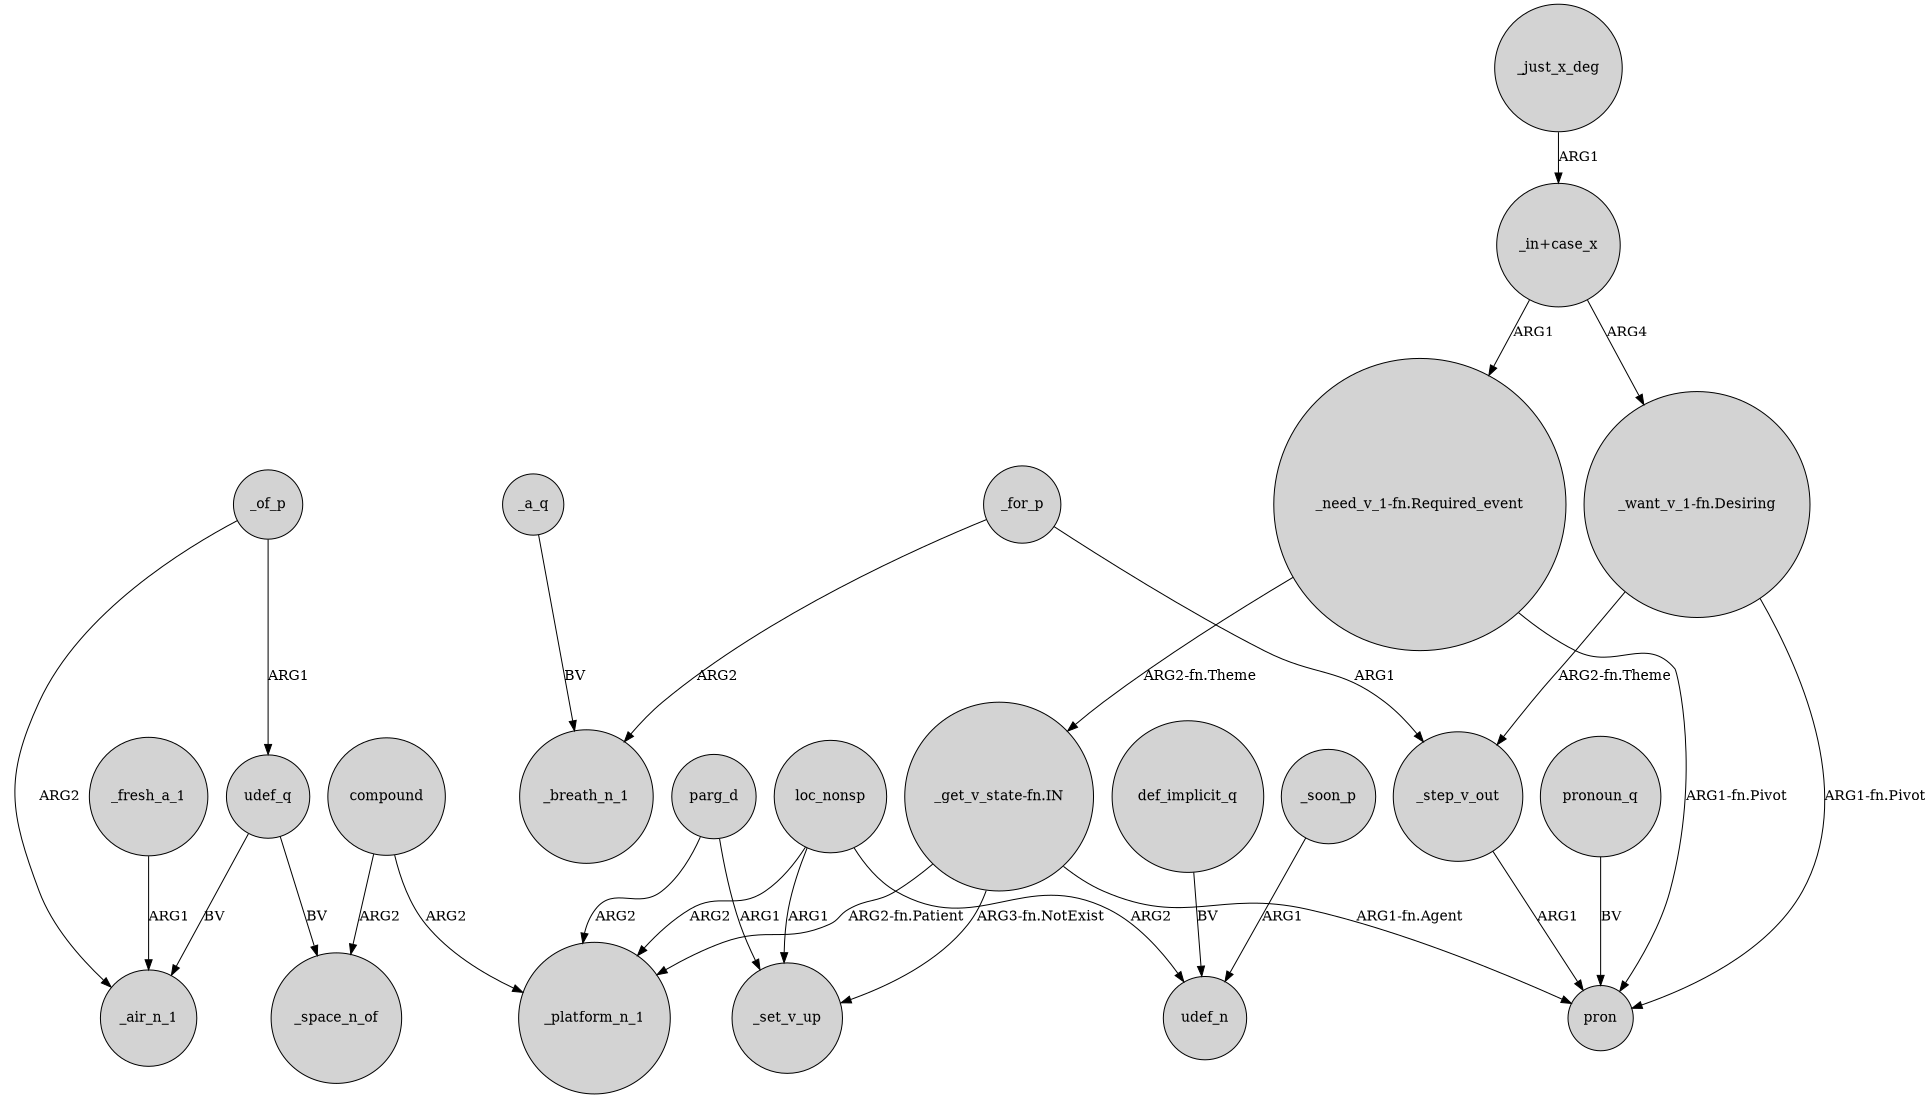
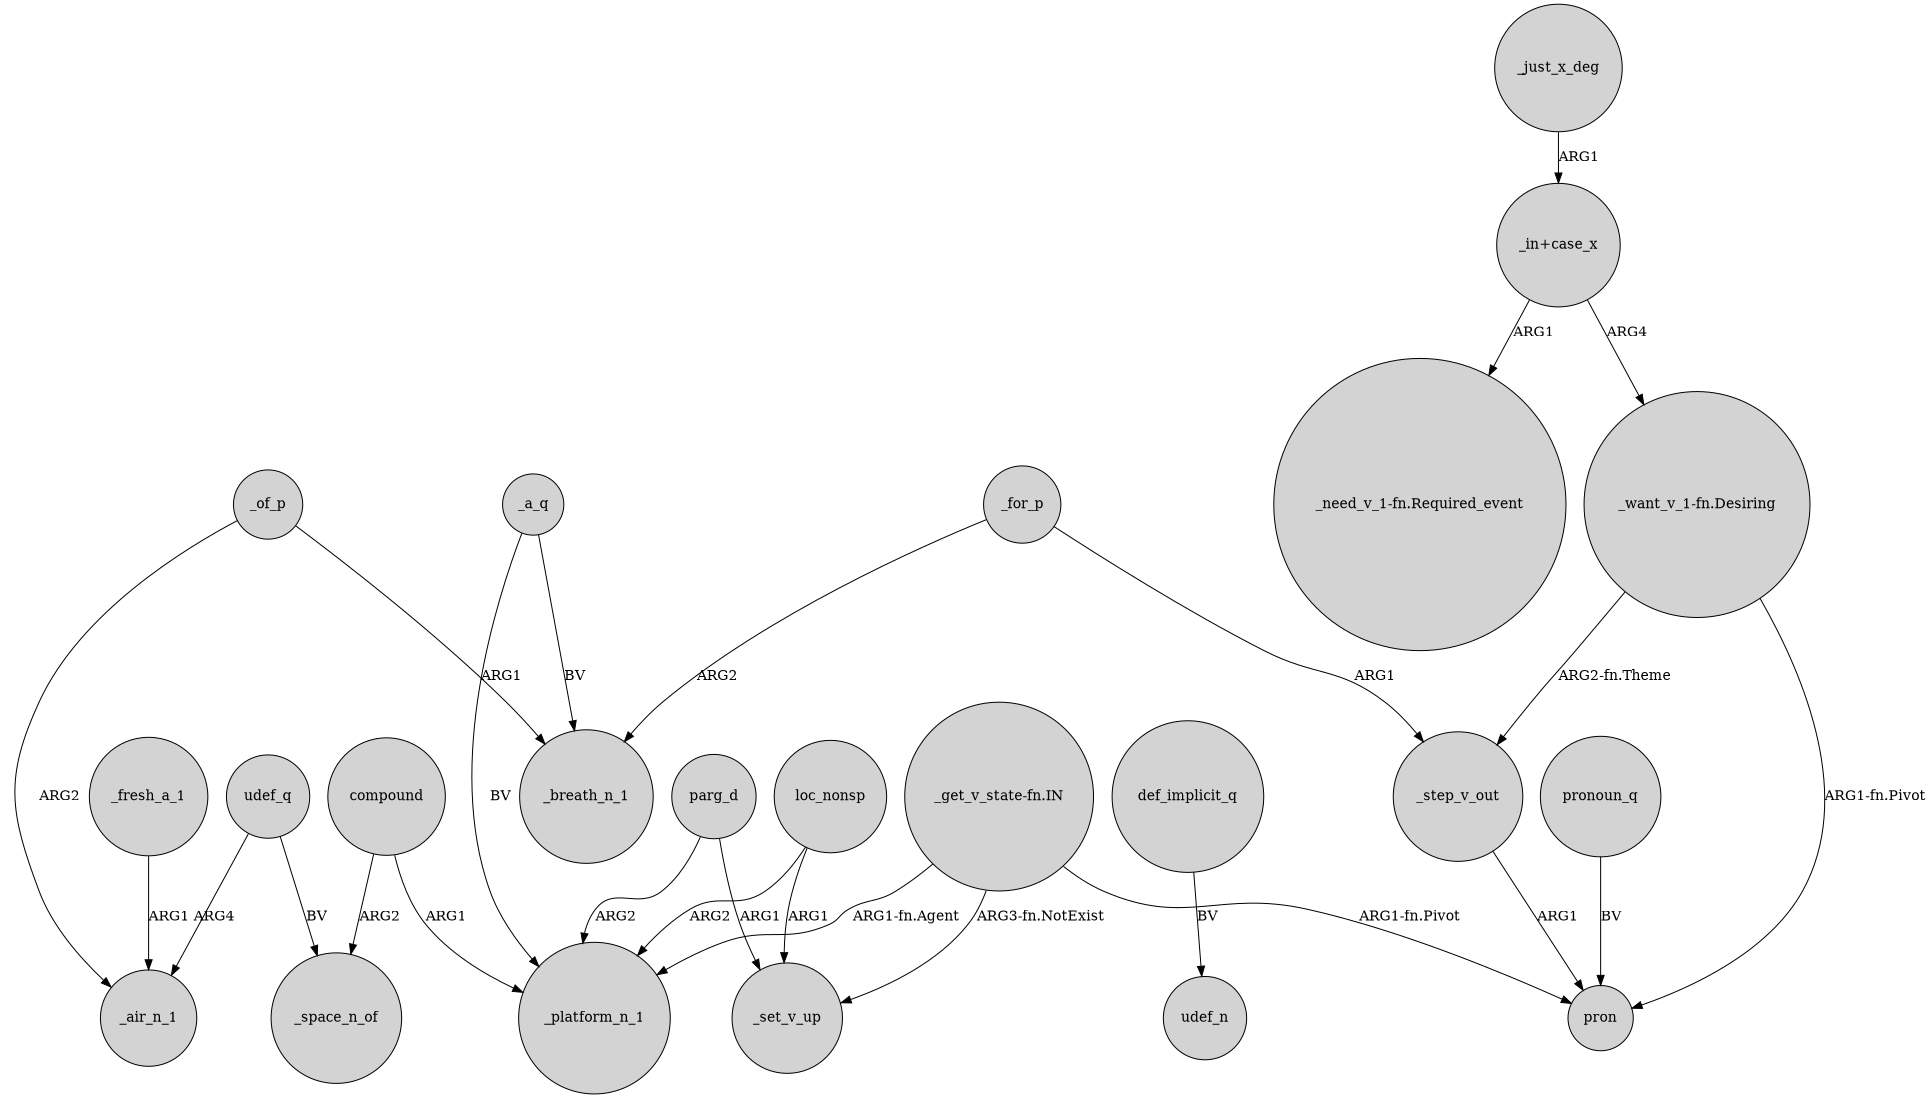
(268, 642) -> (422, 626)
(1182, 647) -> none
(1686, 744) -> none
none -> (473, 750)
(1329, 797) -> none
(1019, 899) -> none
(214, 917) -> (214, 917)
(446, 917) -> (446, 917)
(906, 917) -> (906, 917)
(1410, 917) -> (1410, 917)
